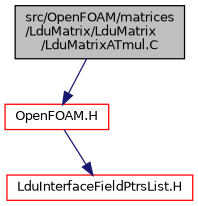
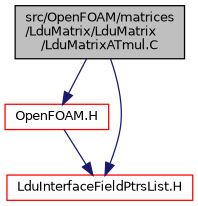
none -> (121, 111)
